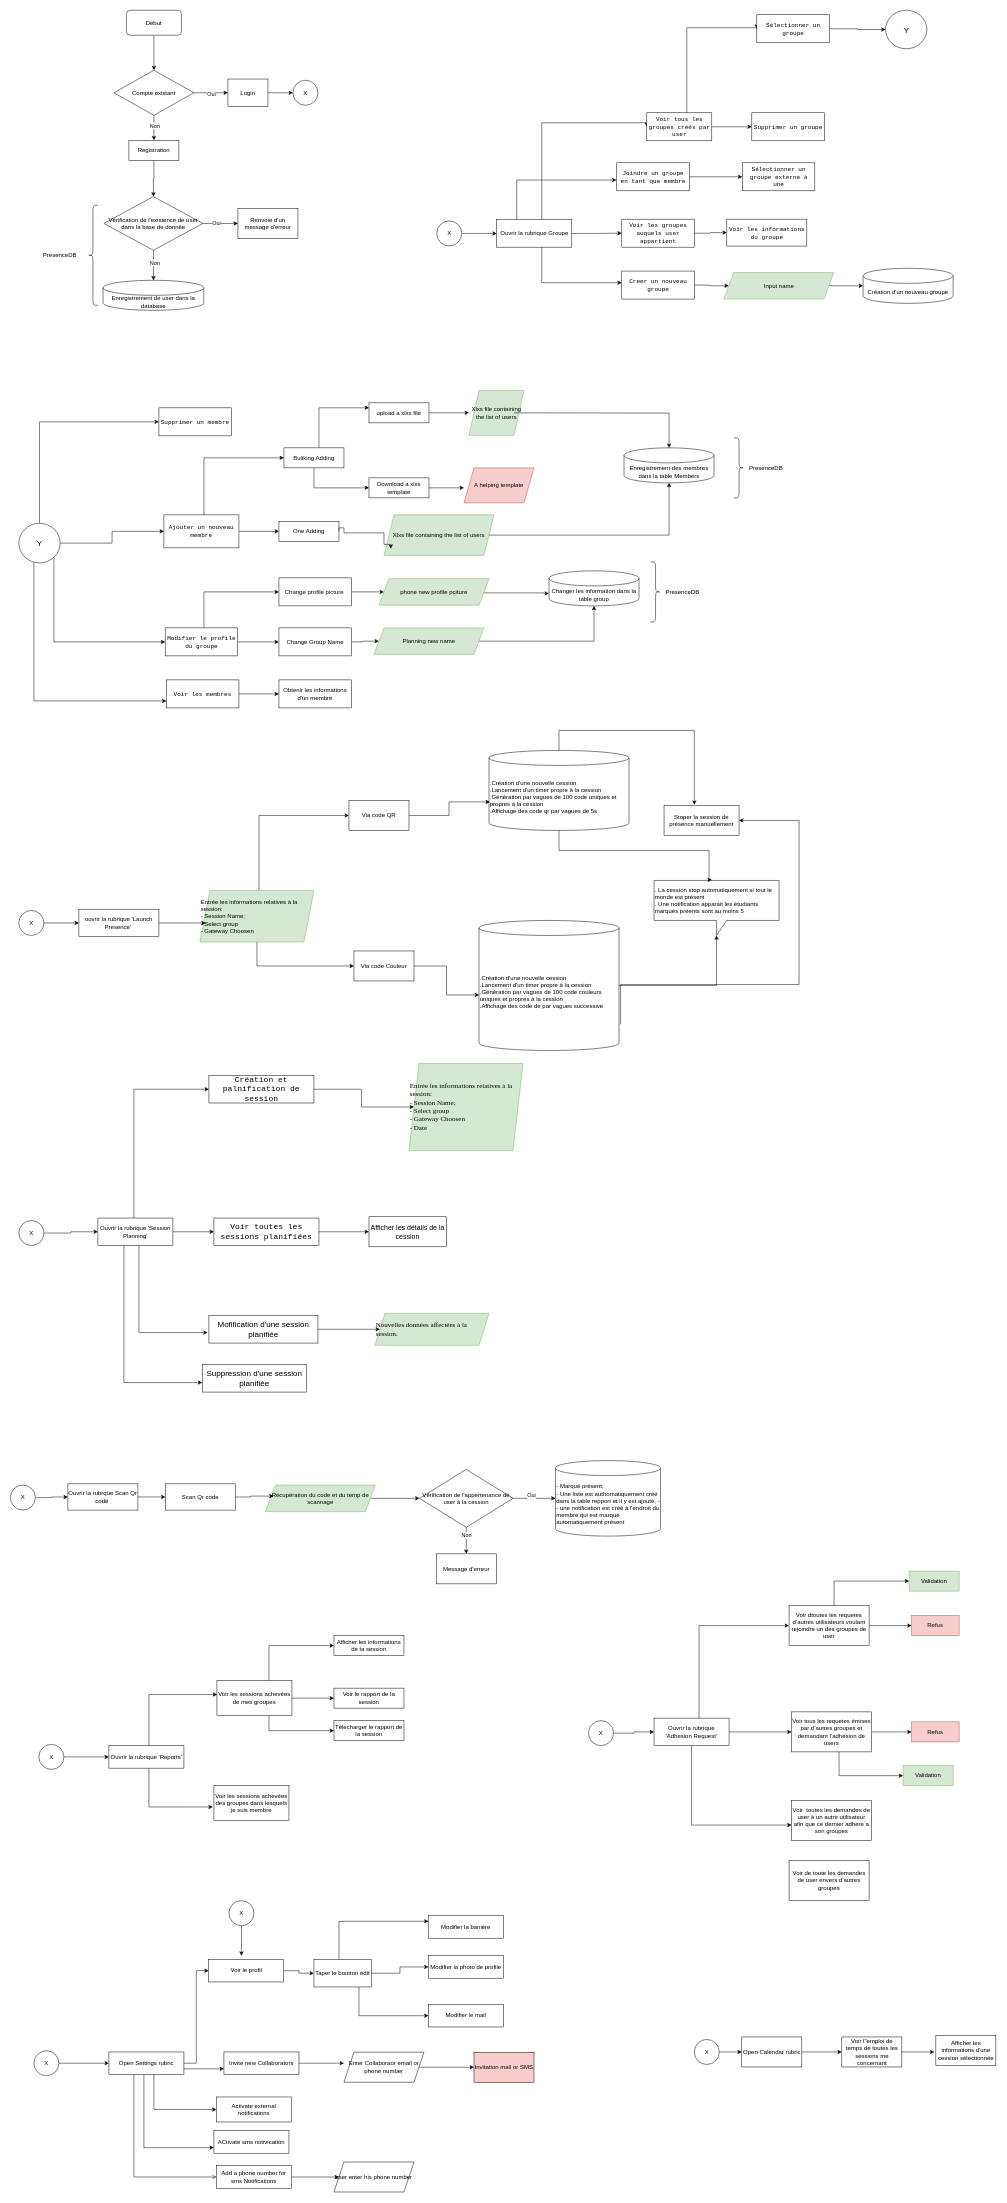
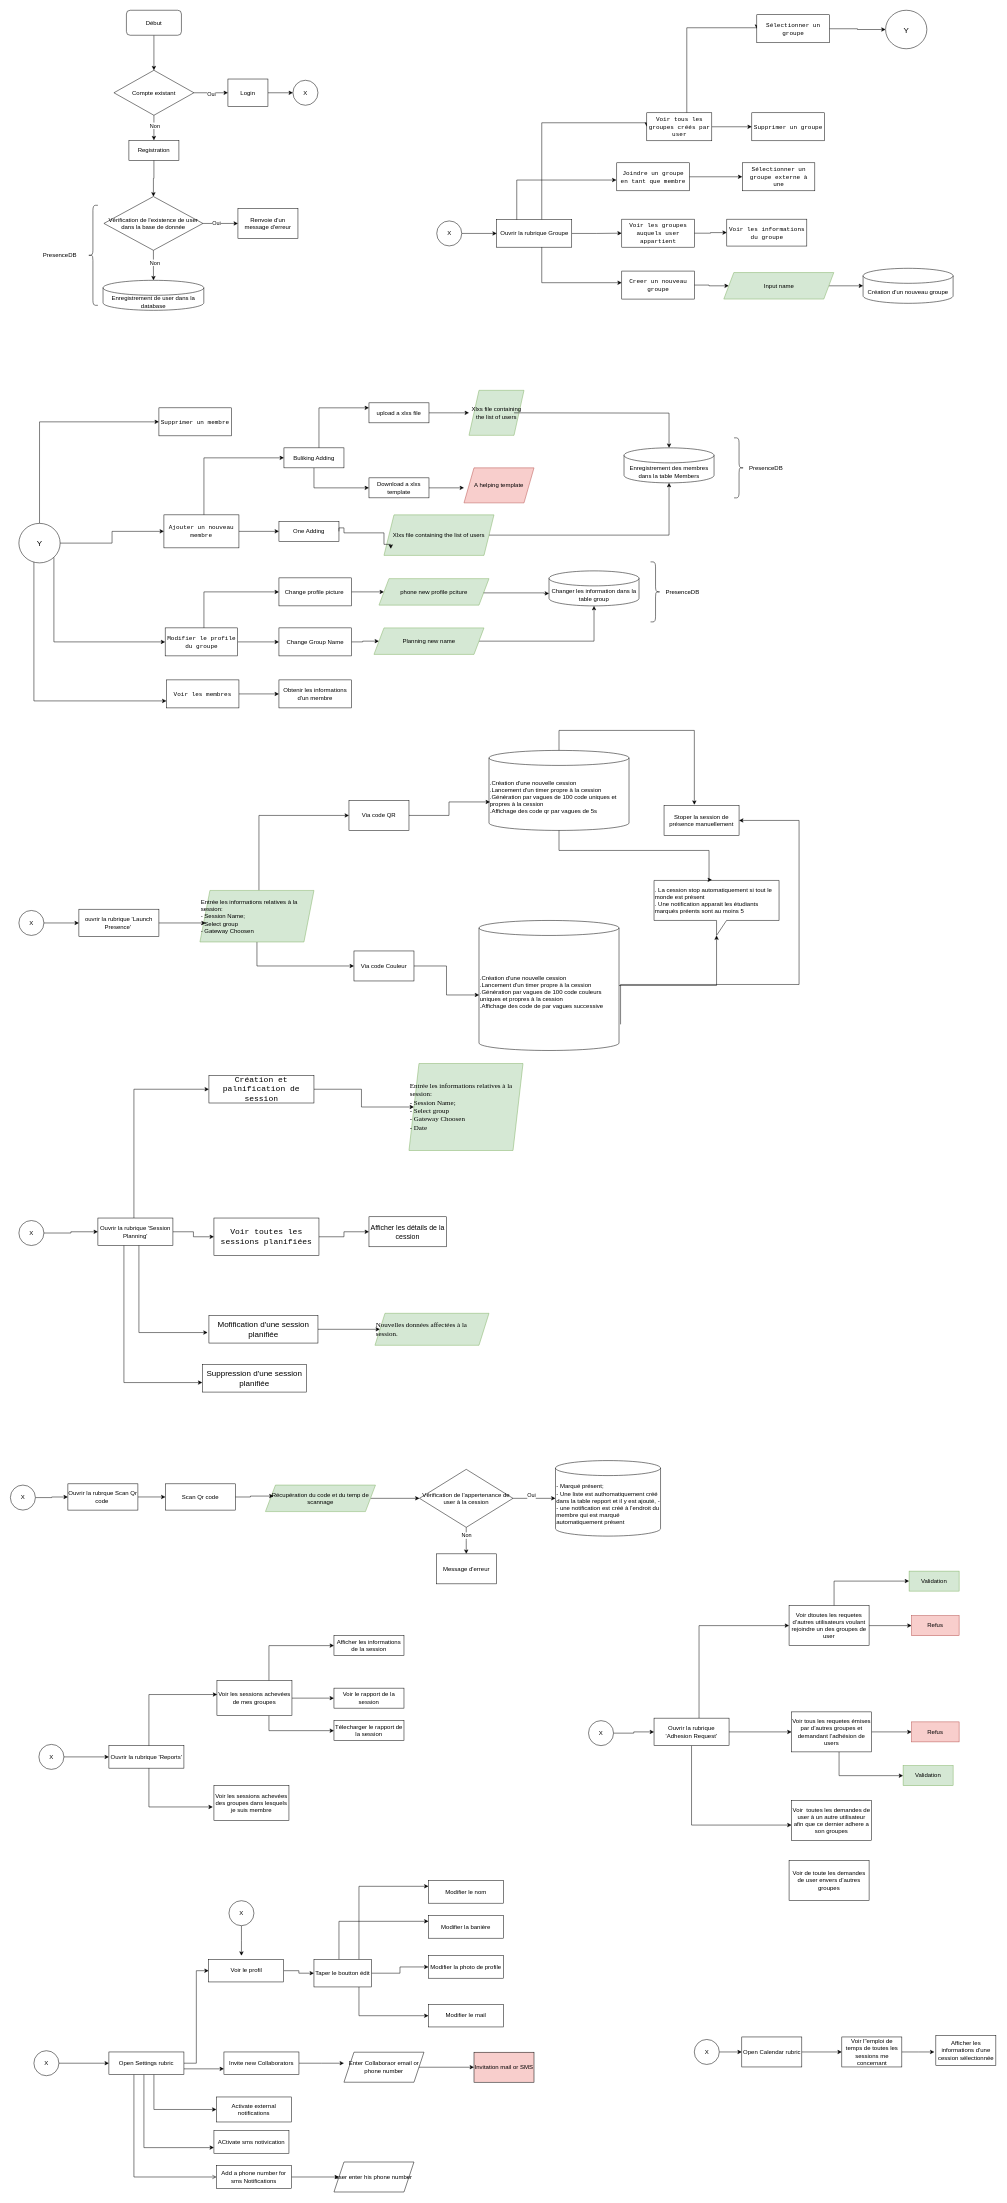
(266, 1232) -> (266, 1237)
none -> (359, 1886)
none -> (466, 1892)
